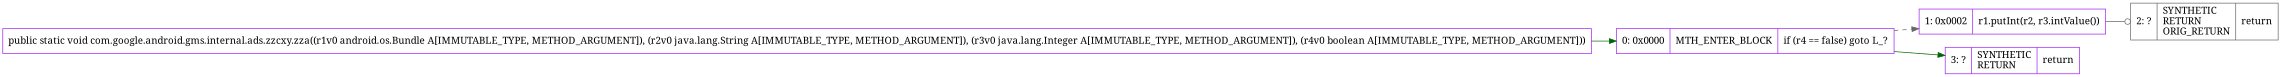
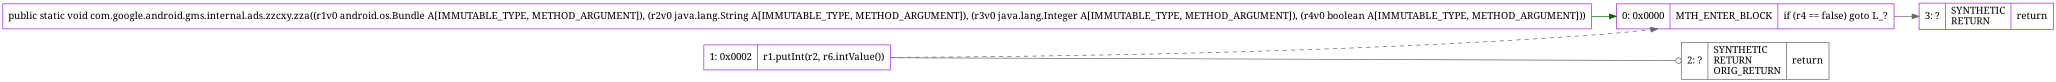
(2039, 21) -> (824, 57)
(1903, 30) -> (1271, 51)
(1916, 53) -> (1903, 16)
